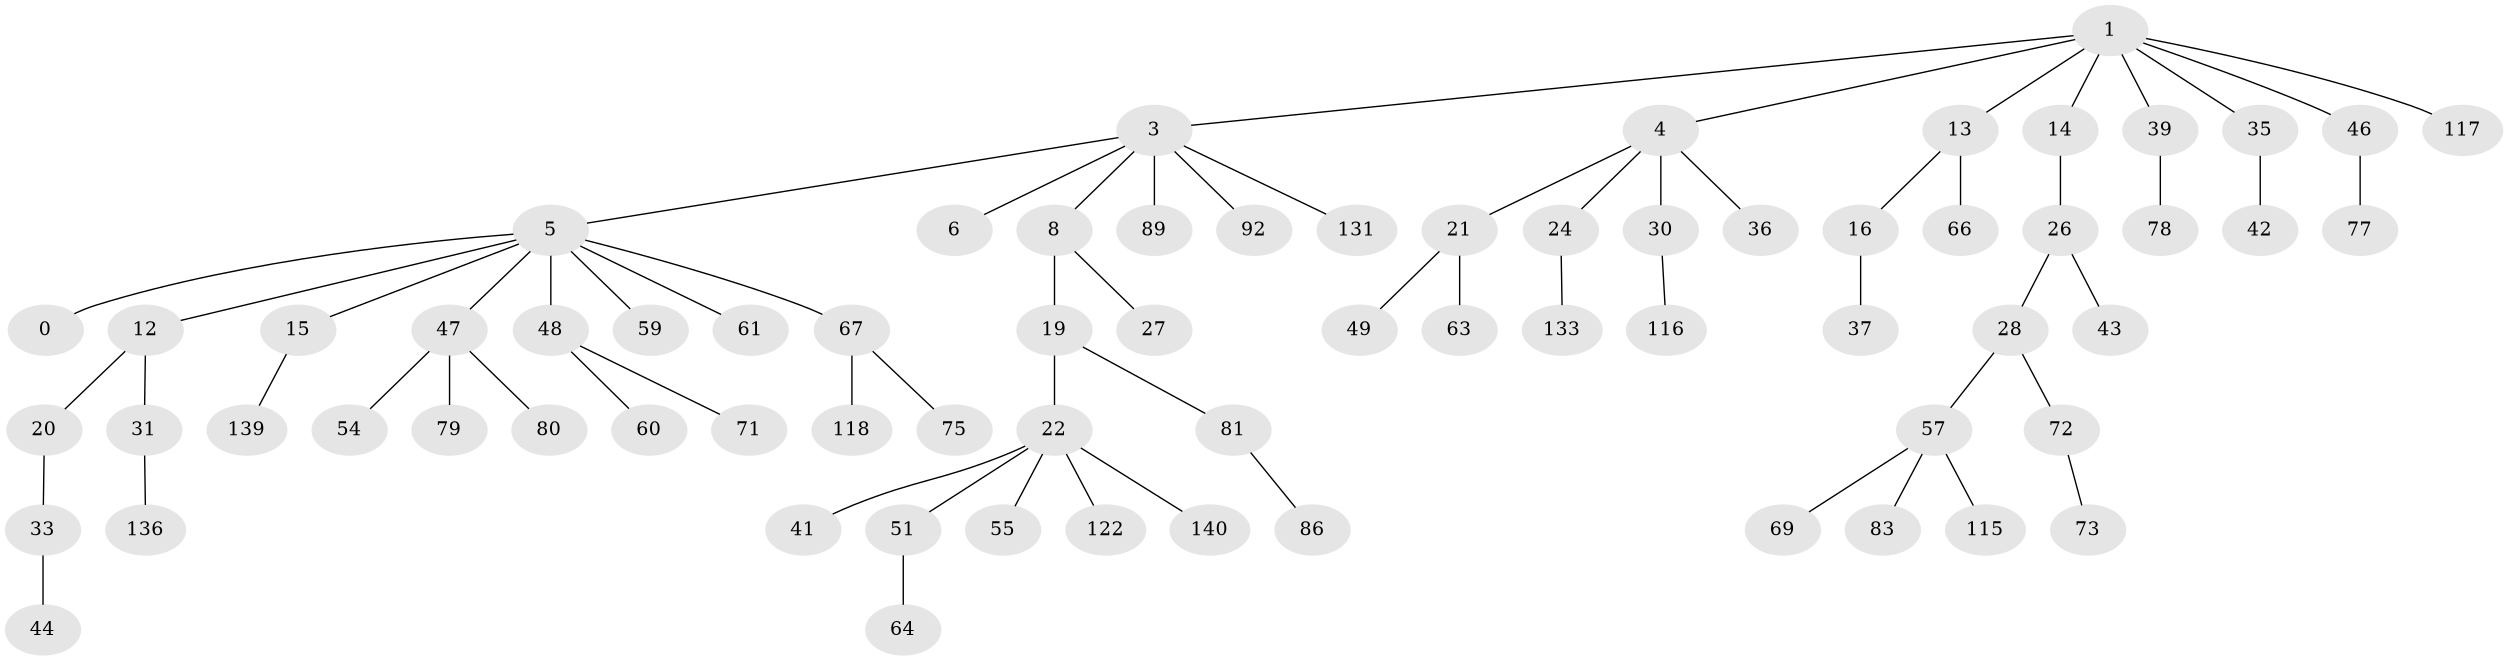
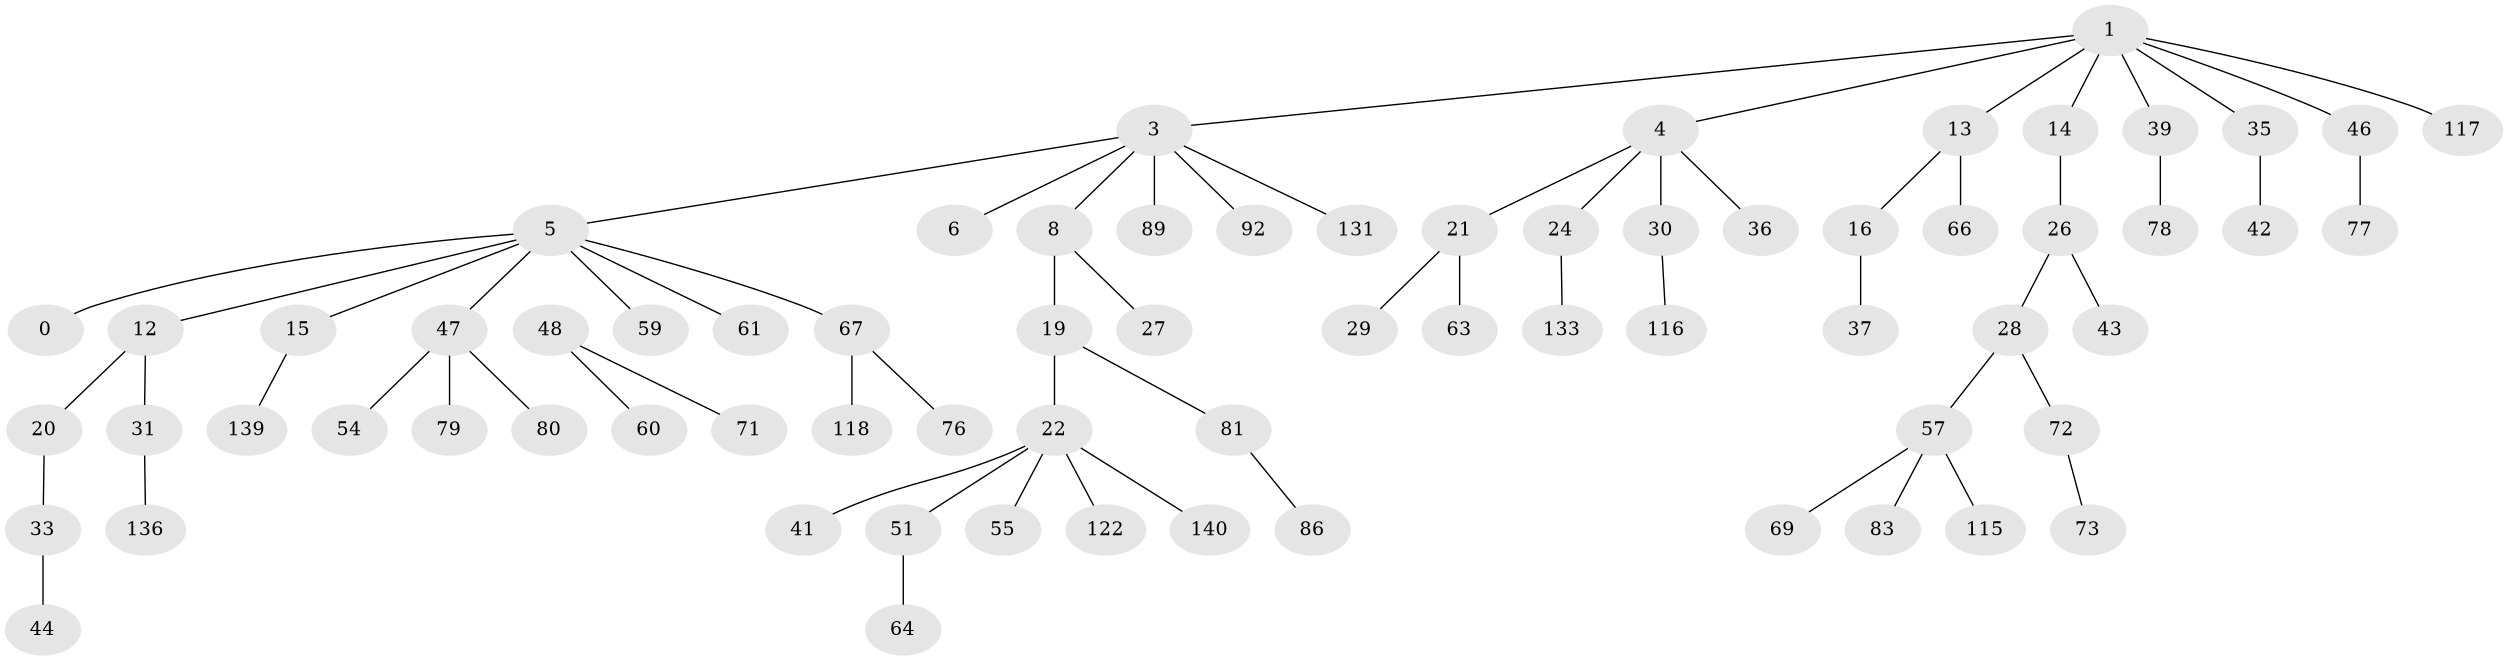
(551, 280) -> none
(1360, 330) -> (1360, 330)
(955, 430) -> (955, 430)
